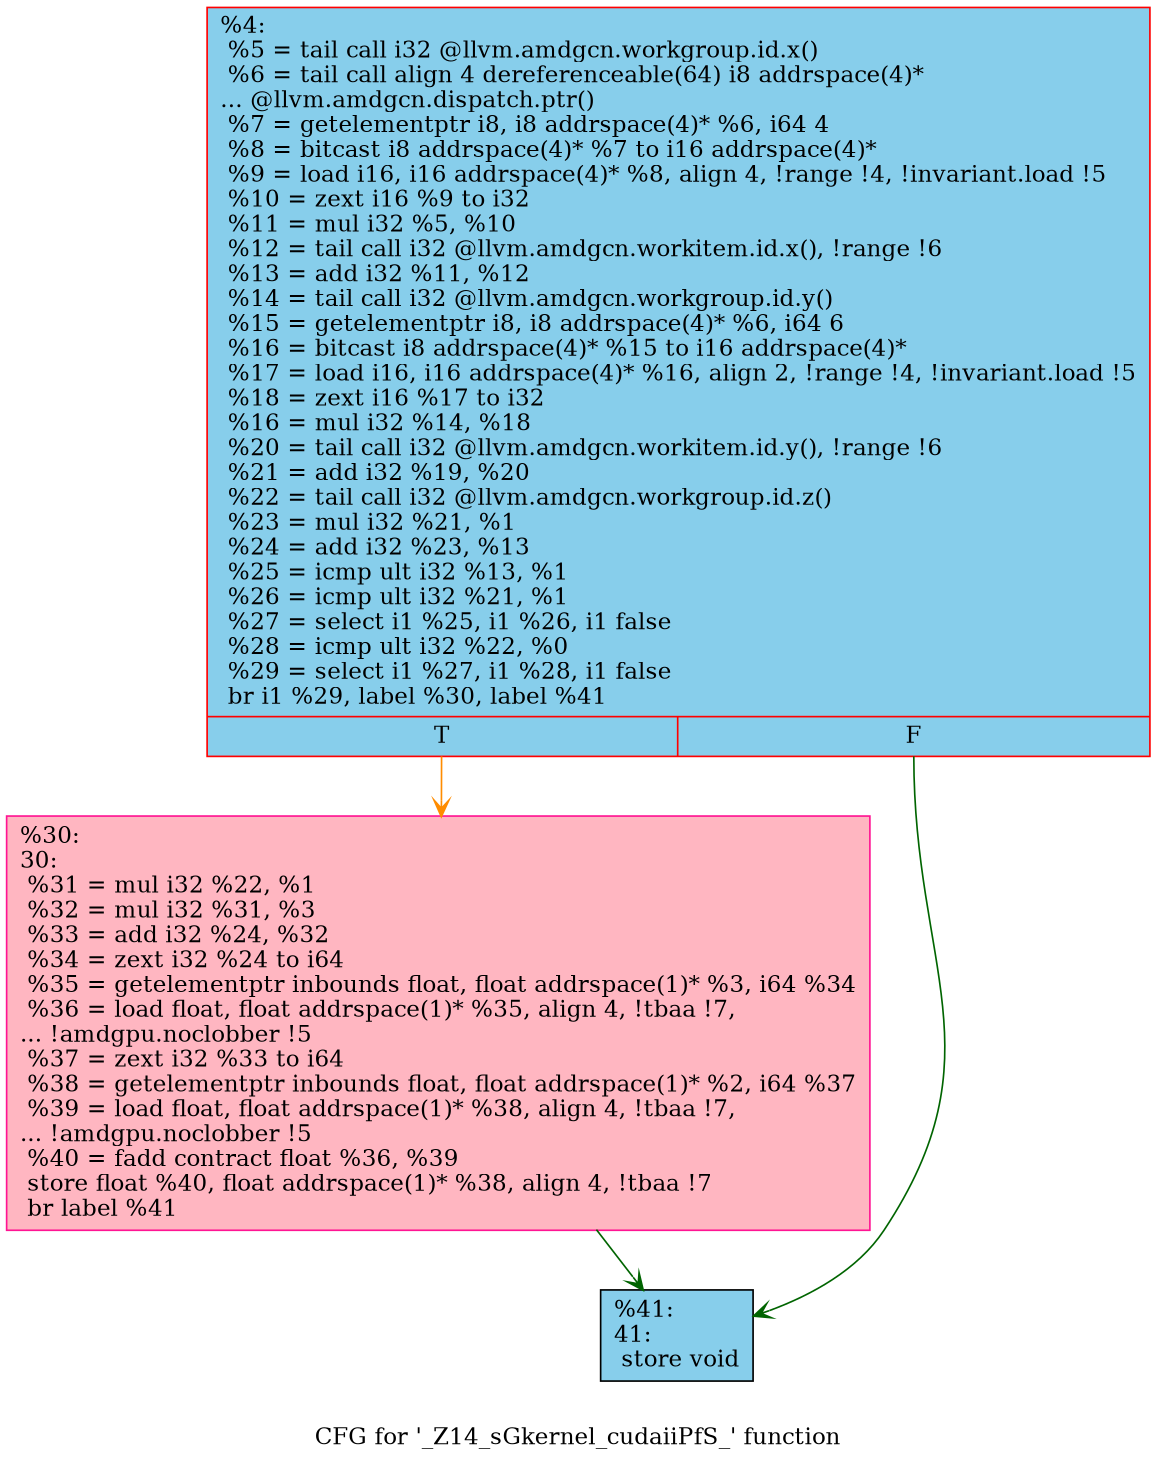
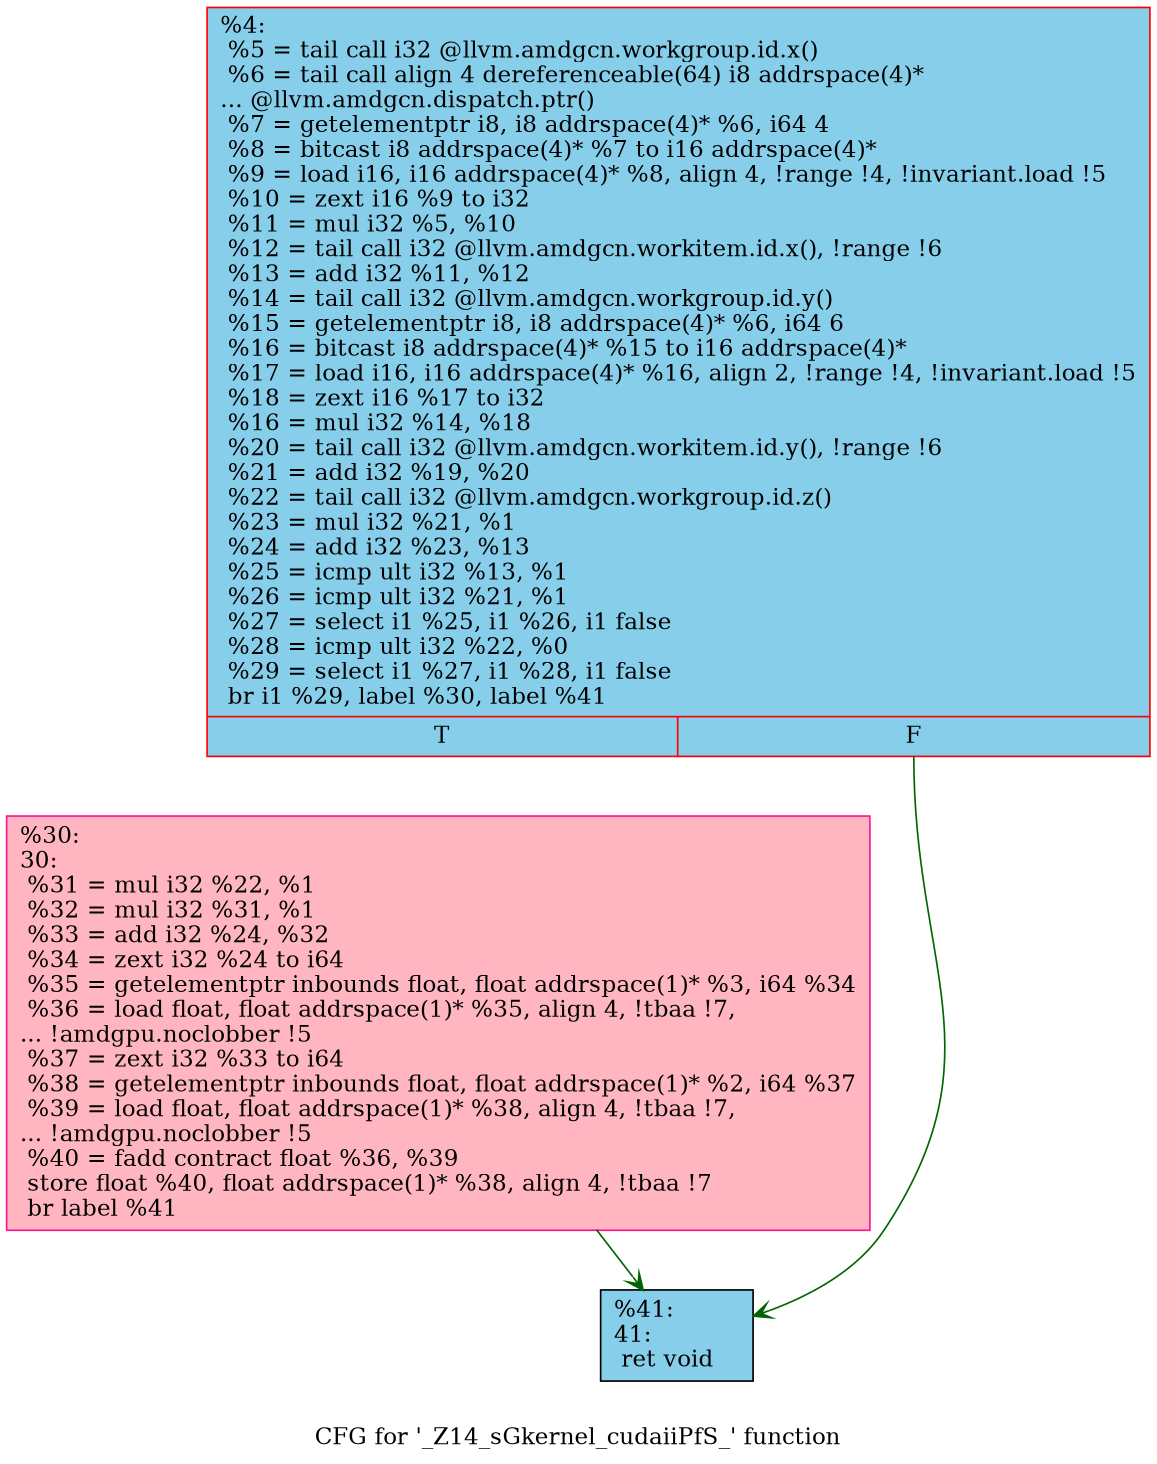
(442, 778) -> none
(168, 910) -> (168, 910)
(677, 1360) -> (664, 1360)
